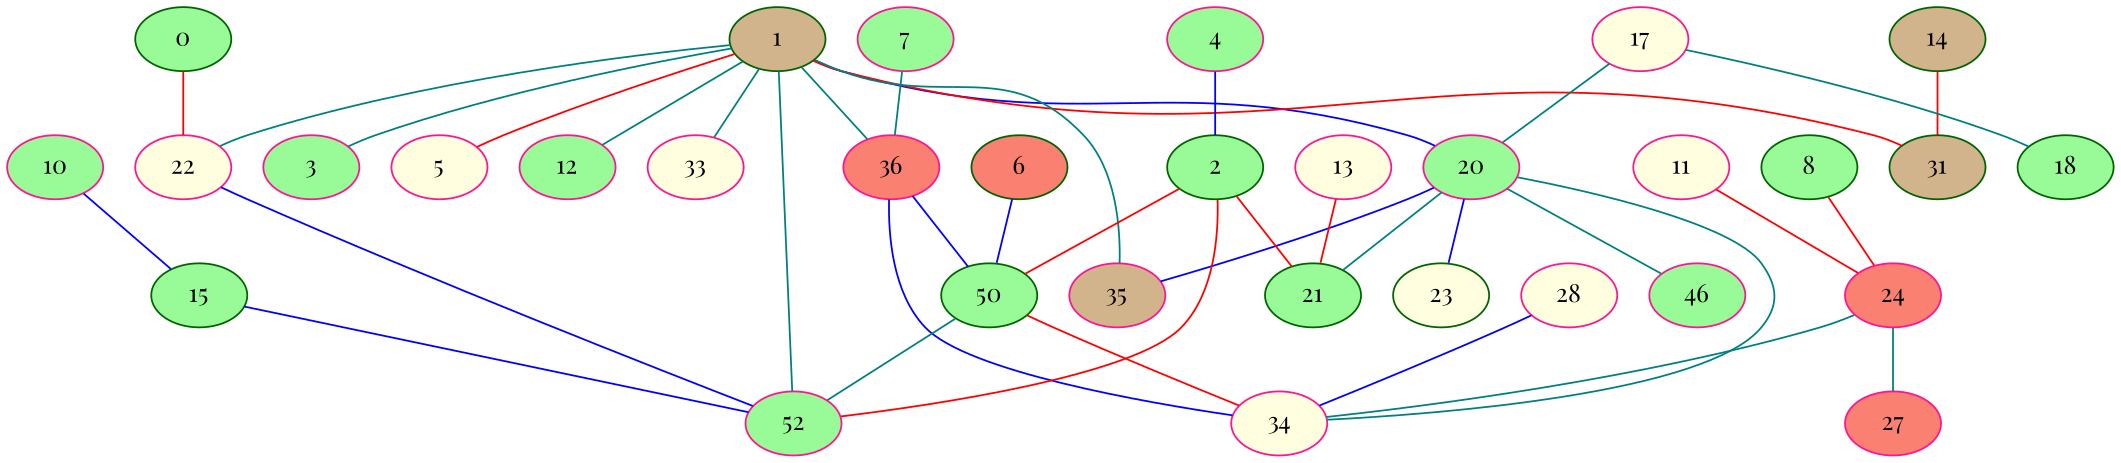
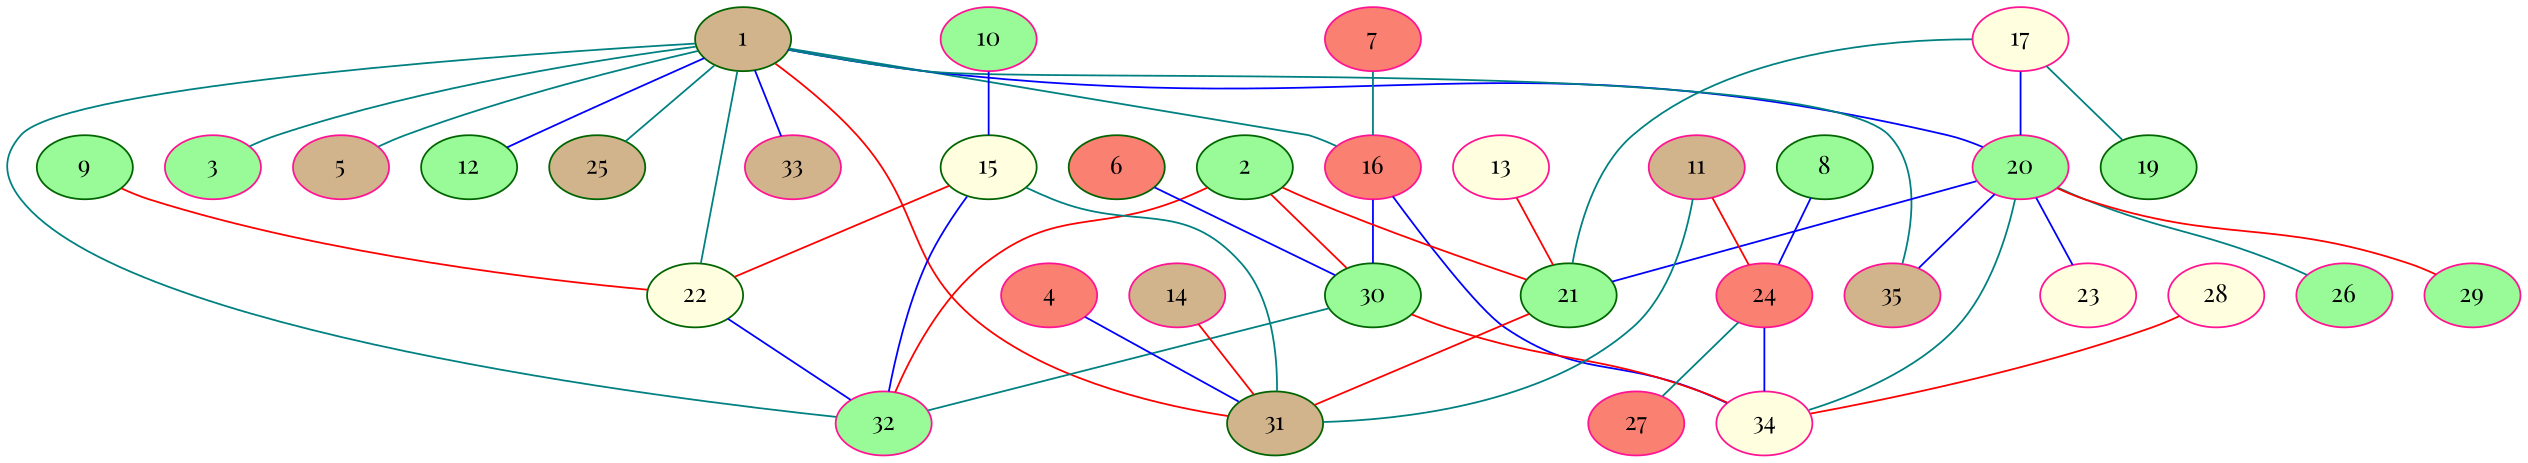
(183, 39) -> (85, 167)
(906, 39) -> (1373, 39)
(1215, 39) -> (1049, 295)
(1938, 39) -> (1177, 295)
none -> (1725, 81)
(1215, 92) -> (1166, 361)
(605, 97) -> (536, 93)
(673, 103) -> (605, 102)
(737, 103) -> (768, 103)
(1553, 105) -> (2021, 103)
(183, 167) -> (695, 295)
(439, 167) -> (341, 167)
(568, 167) -> (469, 167)
none -> (597, 167)
(696, 167) -> (793, 167)
(891, 167) -> (1373, 167)
(1681, 167) -> (1697, 167)
(2066, 167) -> (2149, 167)
none -> (842, 231)
(1392, 231) -> (1813, 226)
(1851, 231) -> (1801, 218)
none -> (1203, 233)
(199, 295) -> (989, 167)
(989, 295) -> (1373, 295)
(1441, 295) -> (2088, 295)
(1697, 295) -> (2344, 295)
none -> (2473, 295)
none -> (1422, 359)
(1426, 362) -> (1997, 373)
none -> (1554, 376)
(1593, 379) -> (1764, 360)
(794, 423) -> (884, 423)
